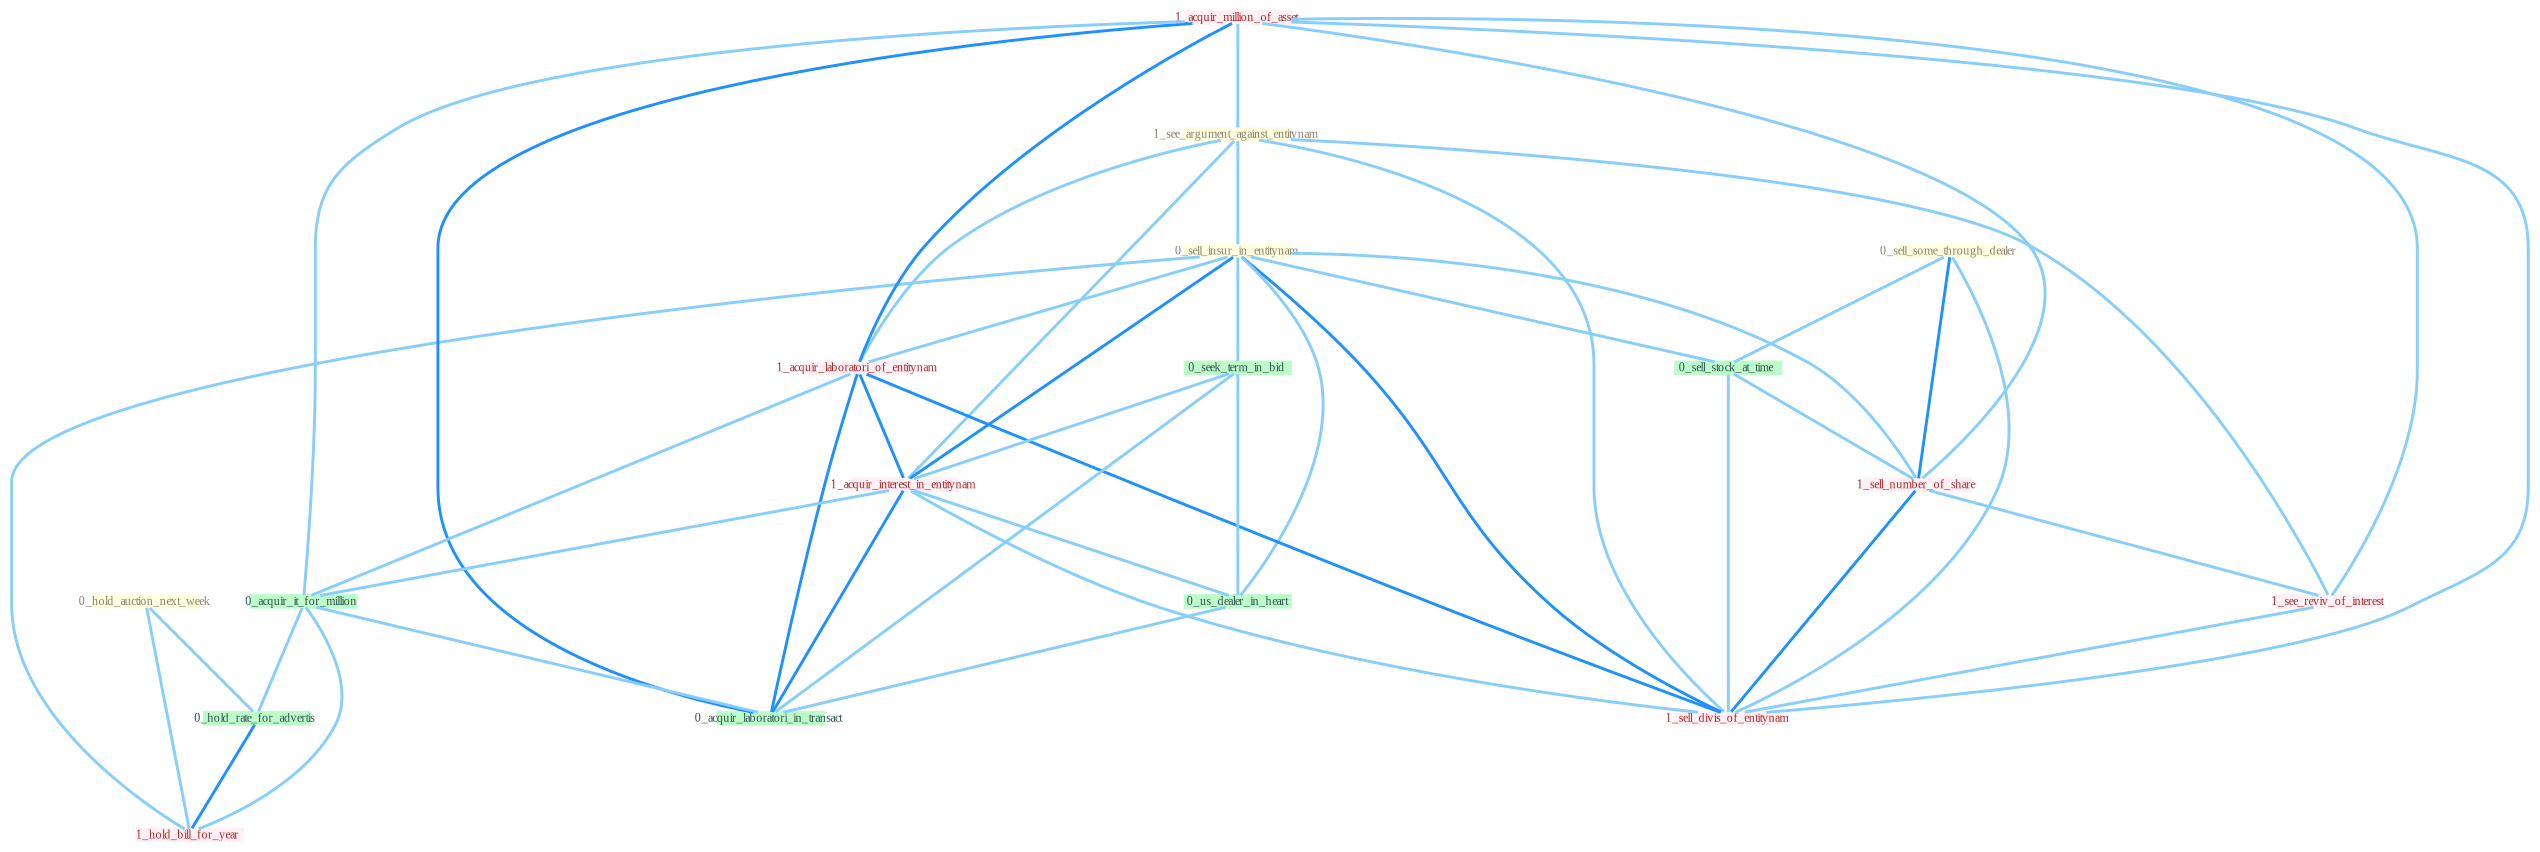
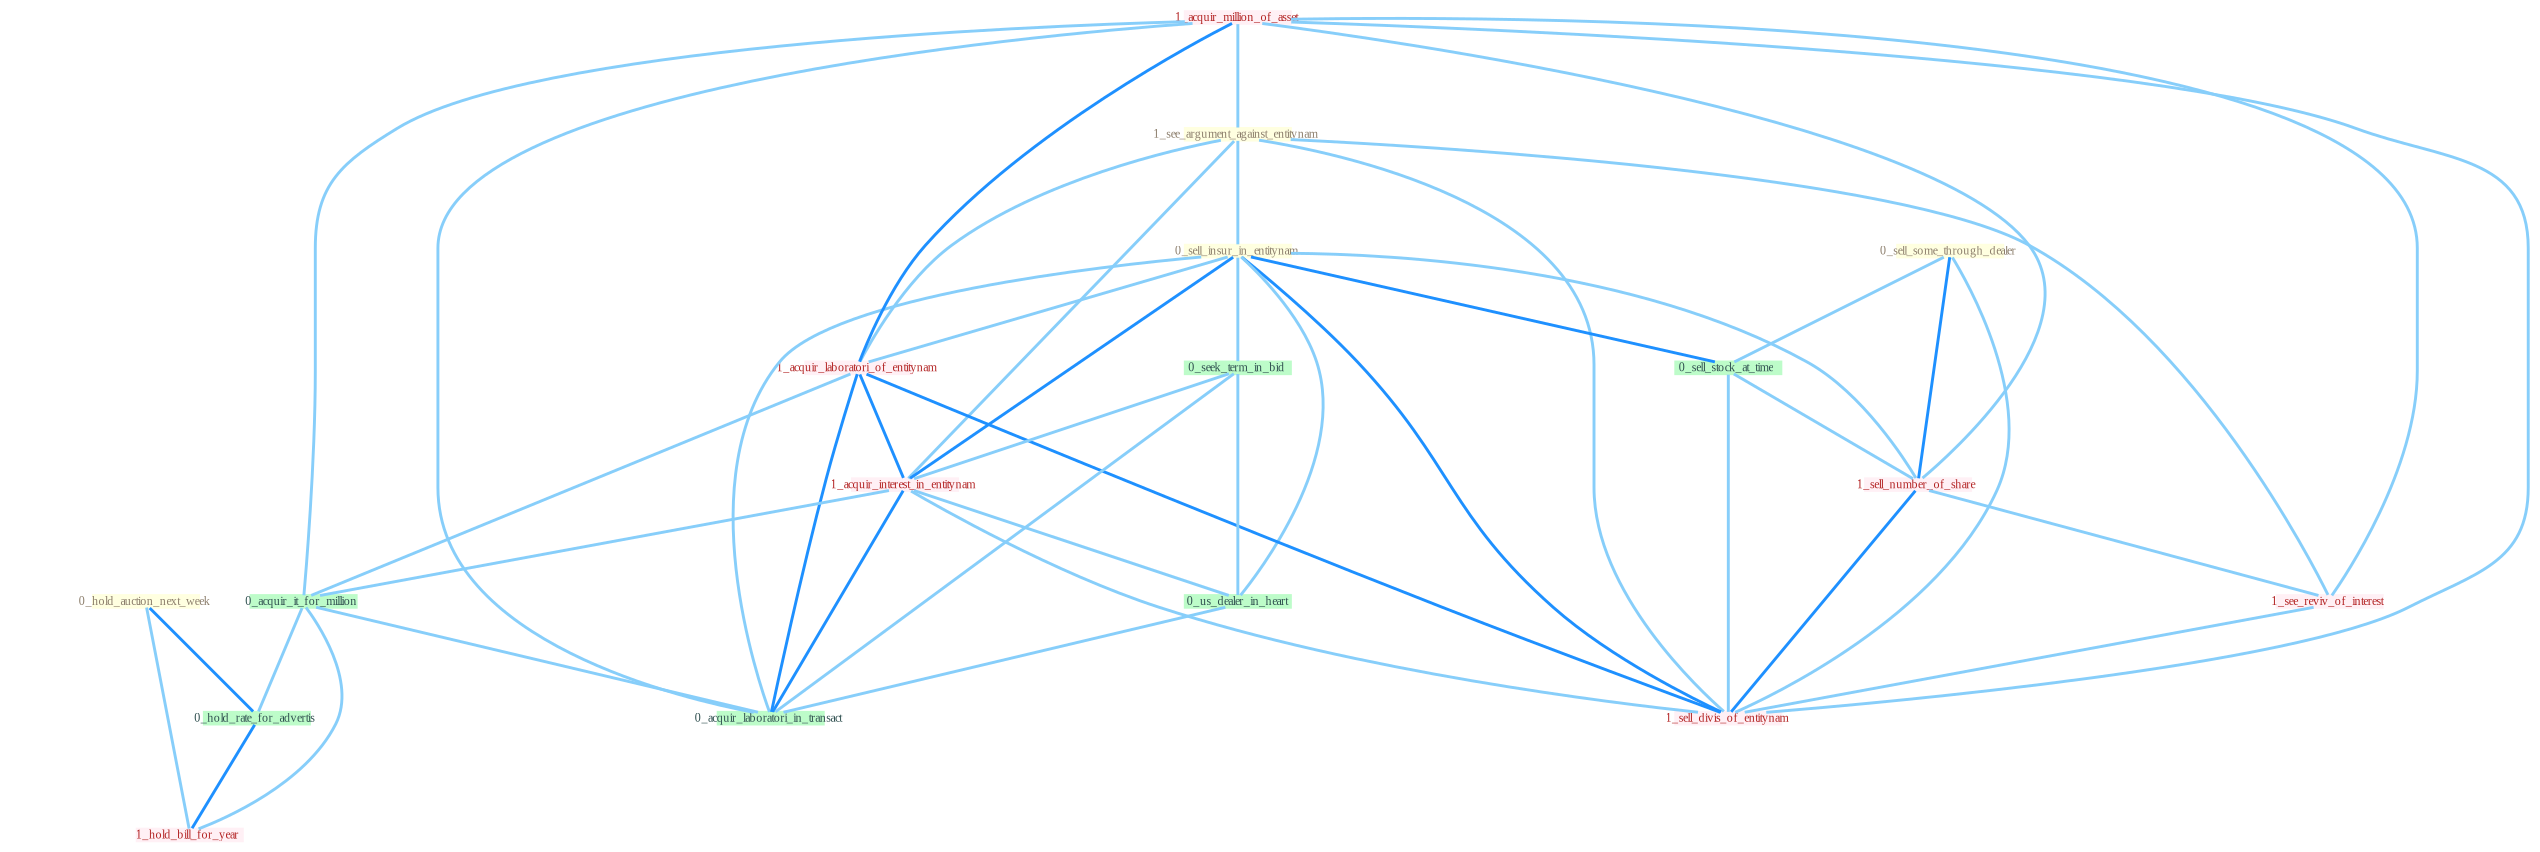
(481, 182) -> (481, 182)
(1483, 309) -> (1483, 309)
(385, 352) -> (810, 339)
(201, 660) -> (201, 660)
